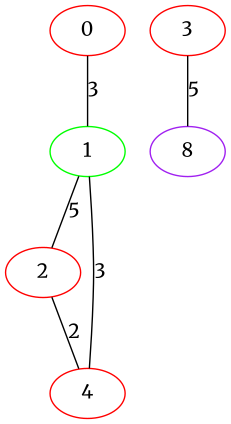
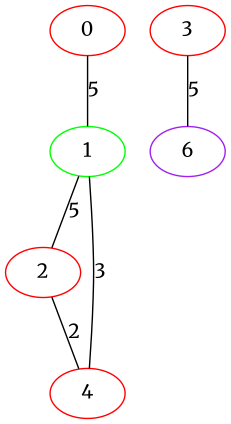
(94, 91) -> (94, 91)
(188, 152) -> (188, 152)
